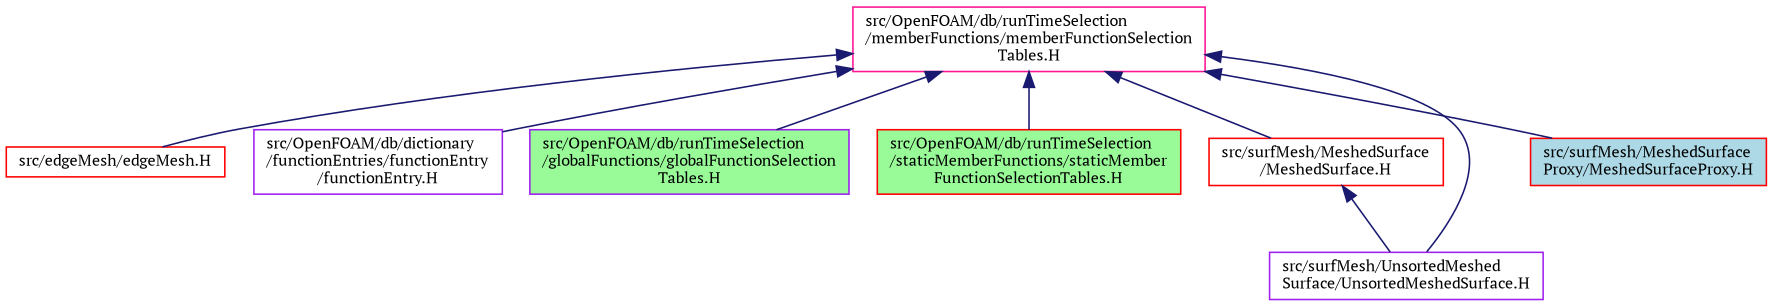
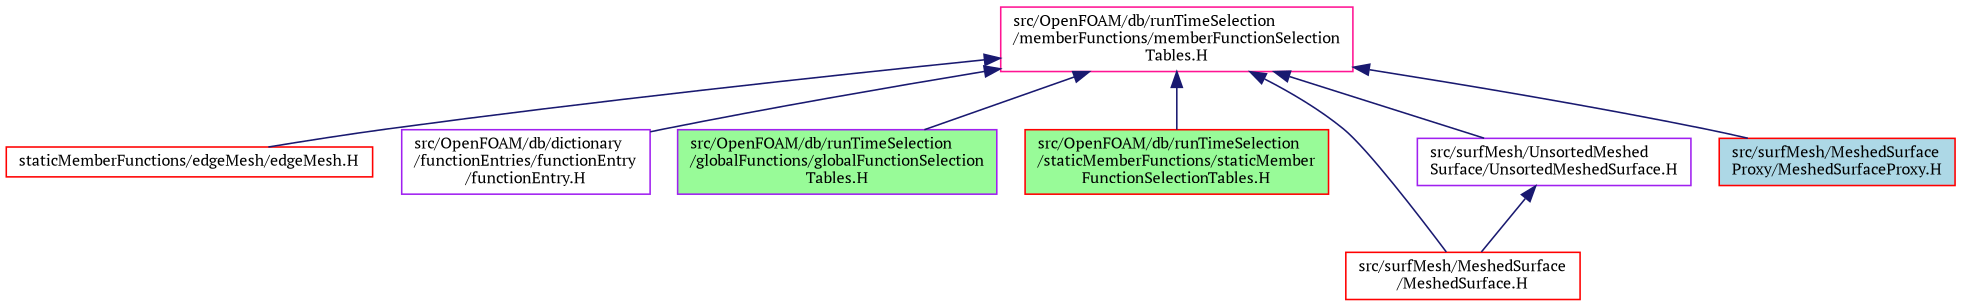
(116, 162) -> (189, 162)
(1371, 226) -> (1503, 225)
